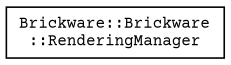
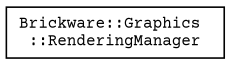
(115, 33) -> (115, 33)
